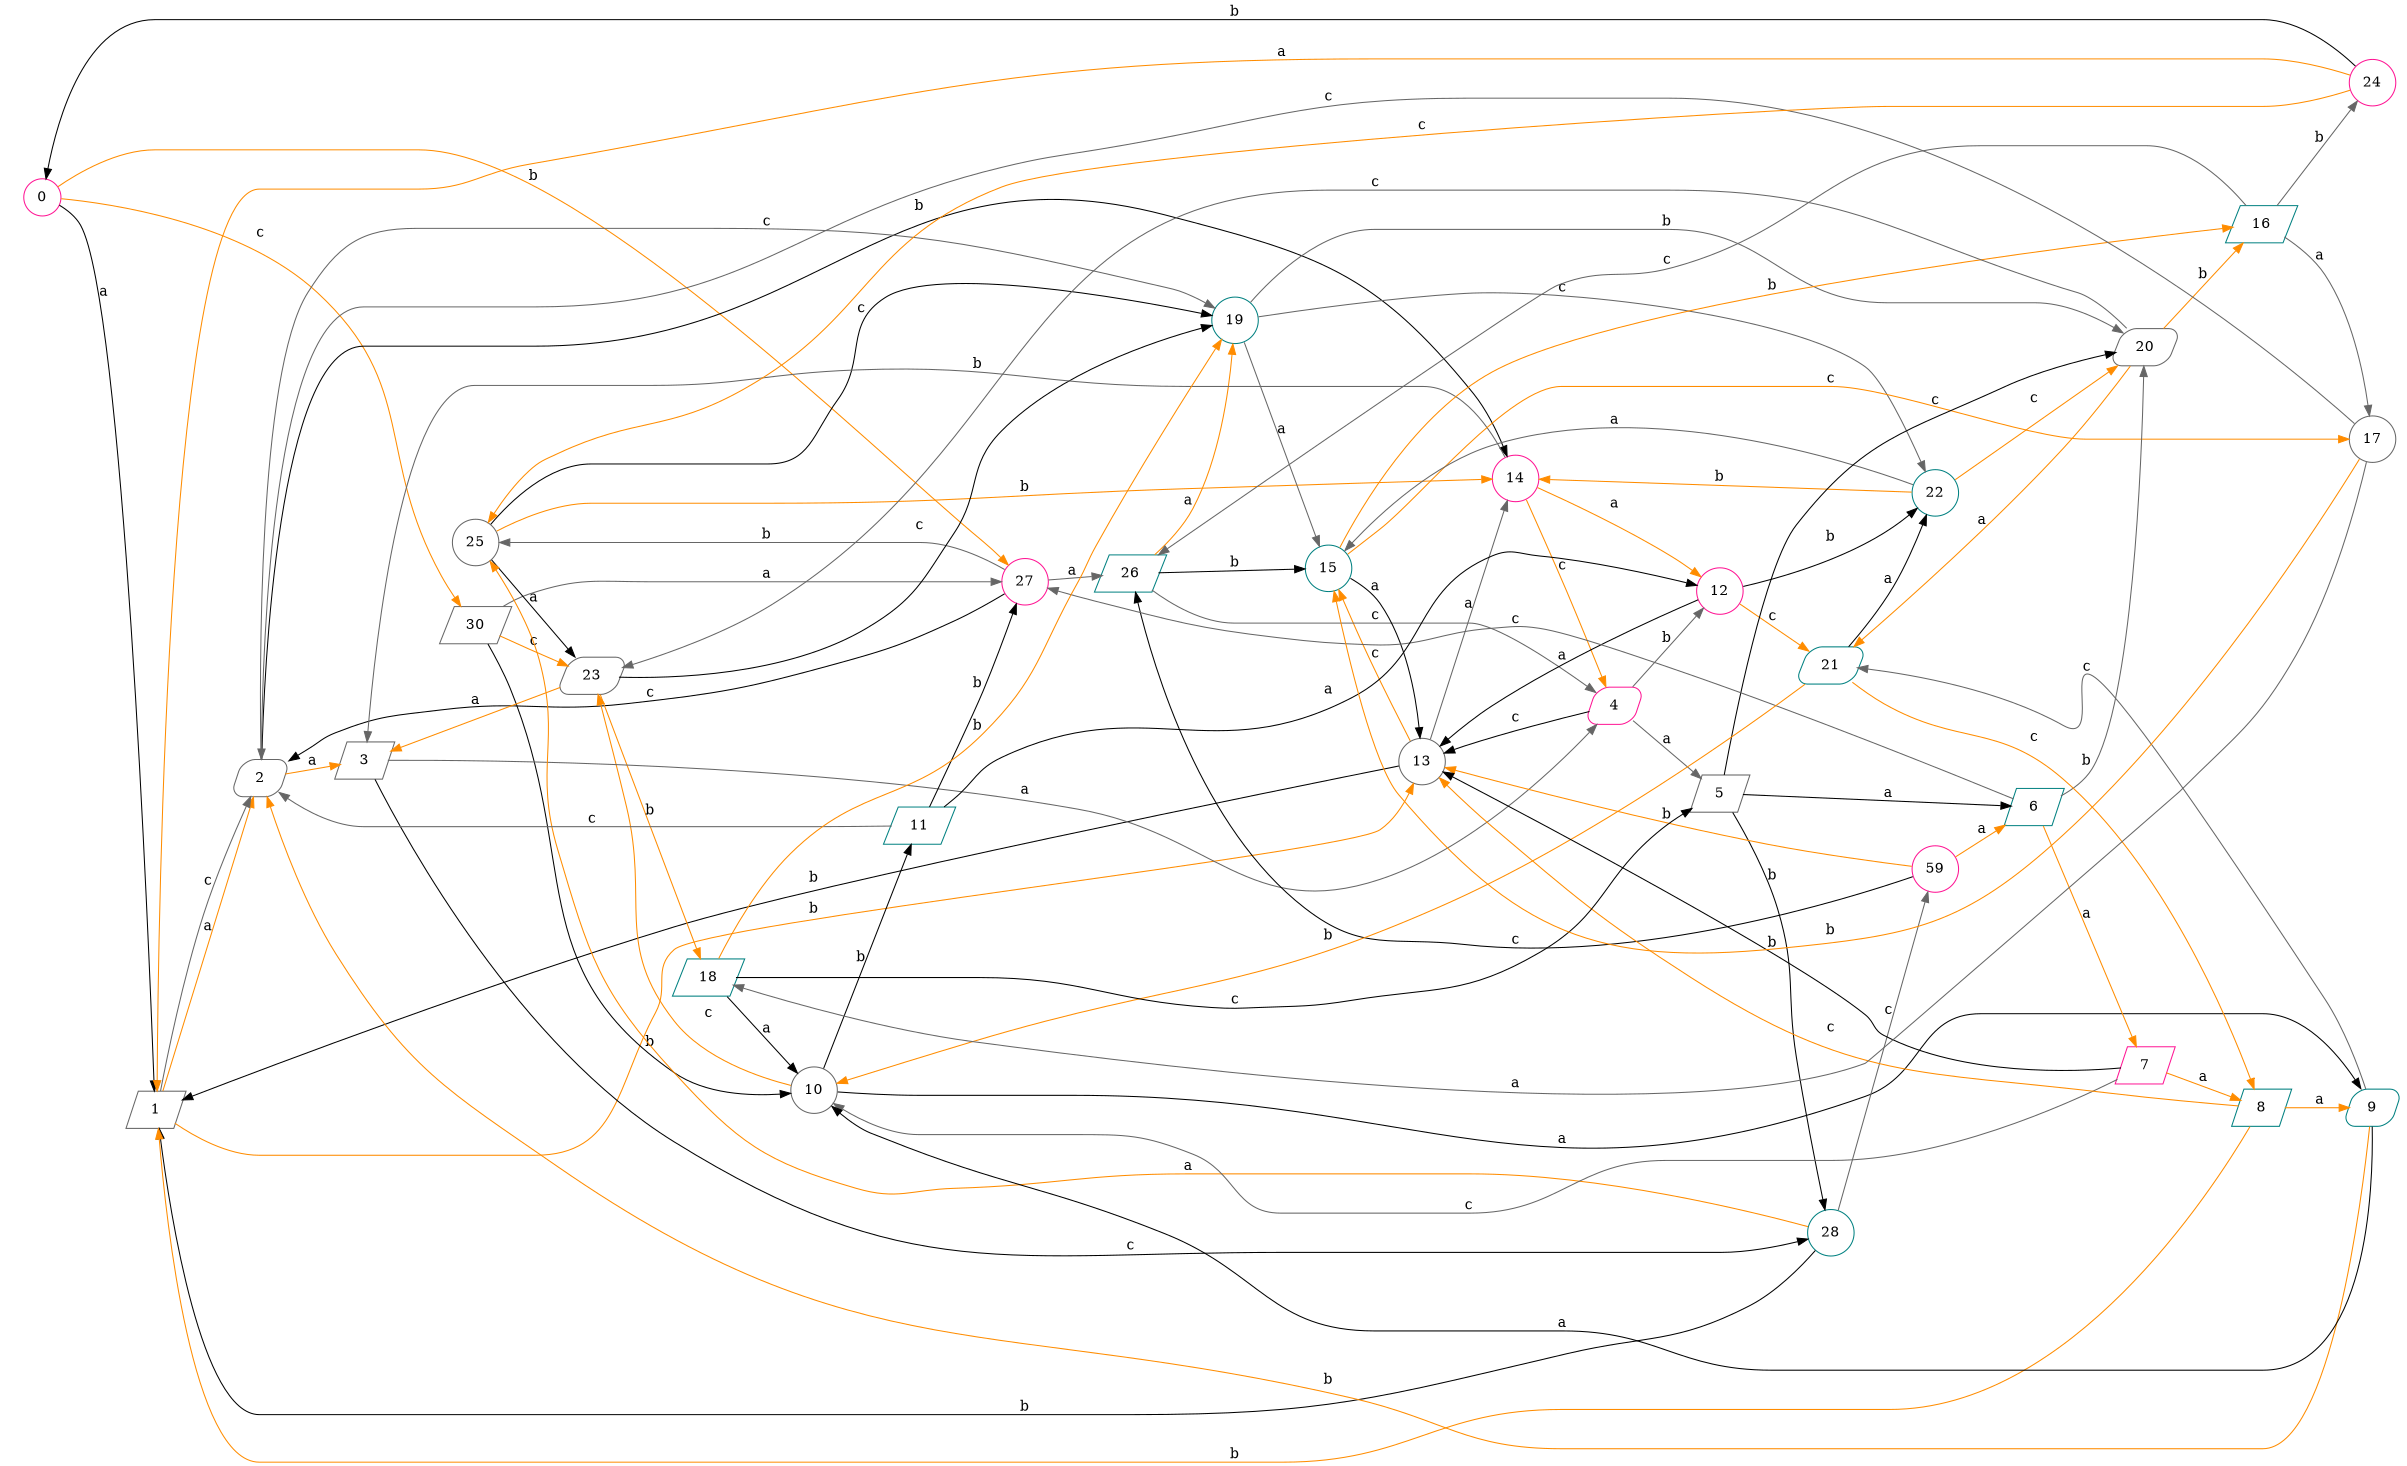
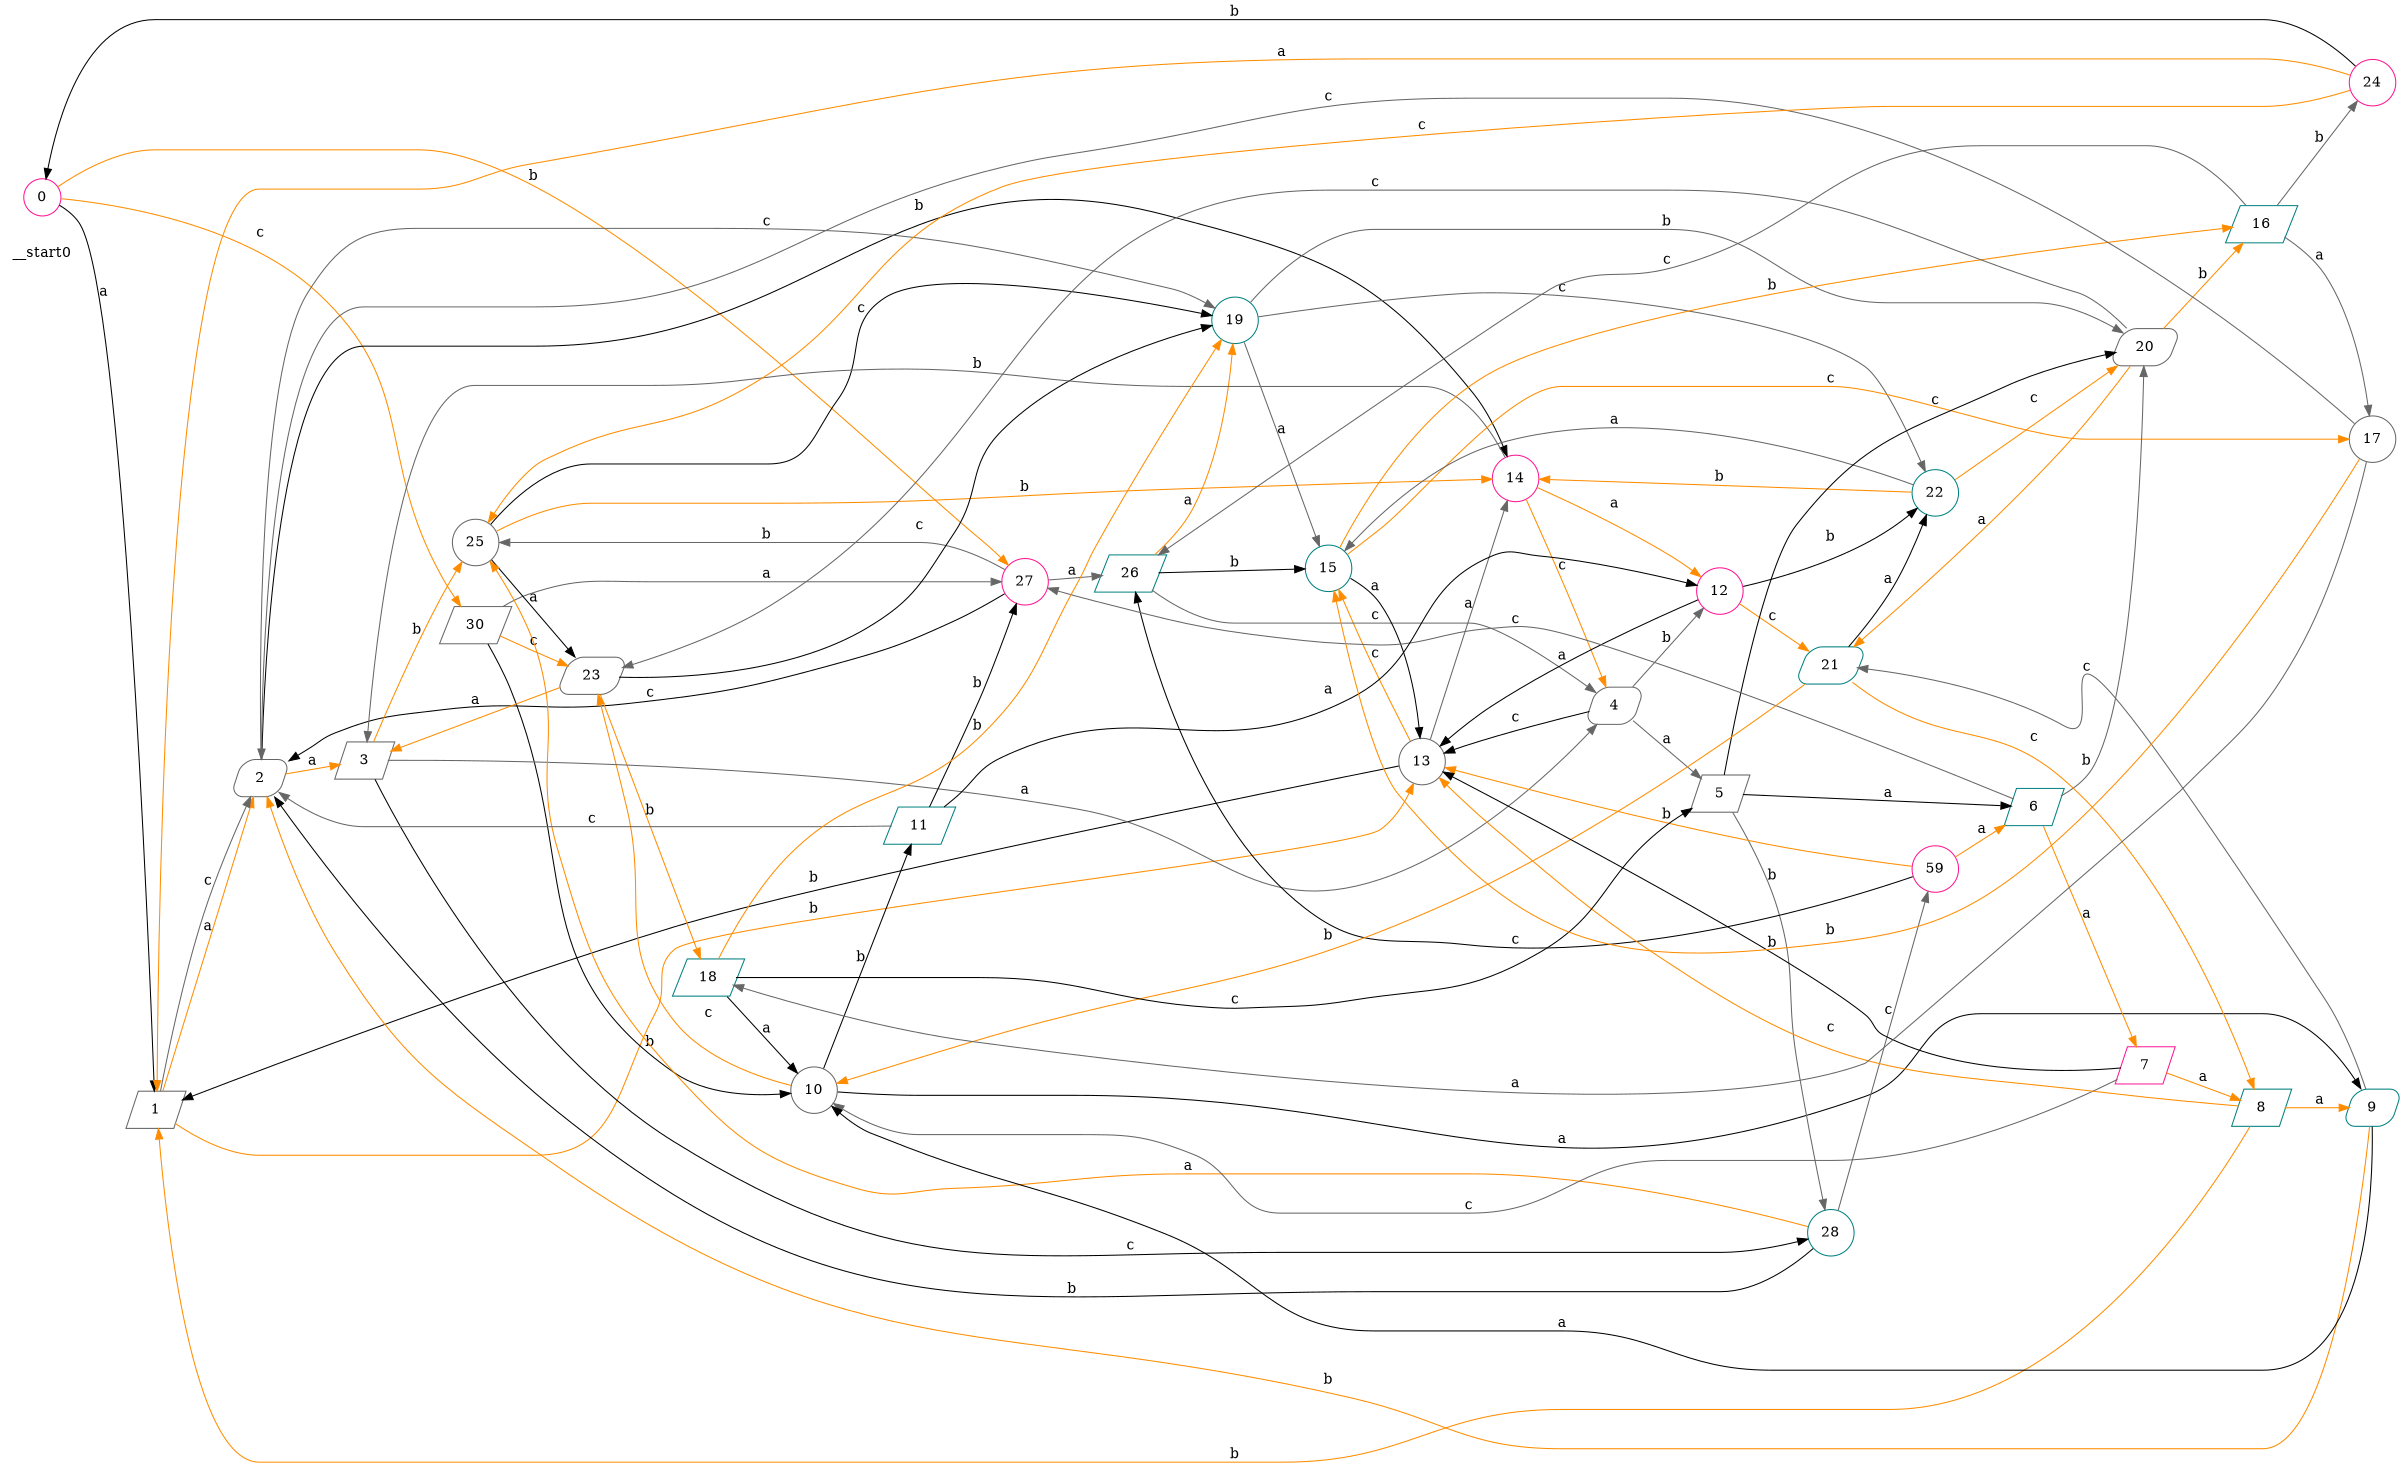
none -> (42, 253)
none -> (412, 655)
(1615, 706) -> (1615, 706)
(1791, 1002) -> (1791, 1002)
(902, 1415) -> (962, 1291)
